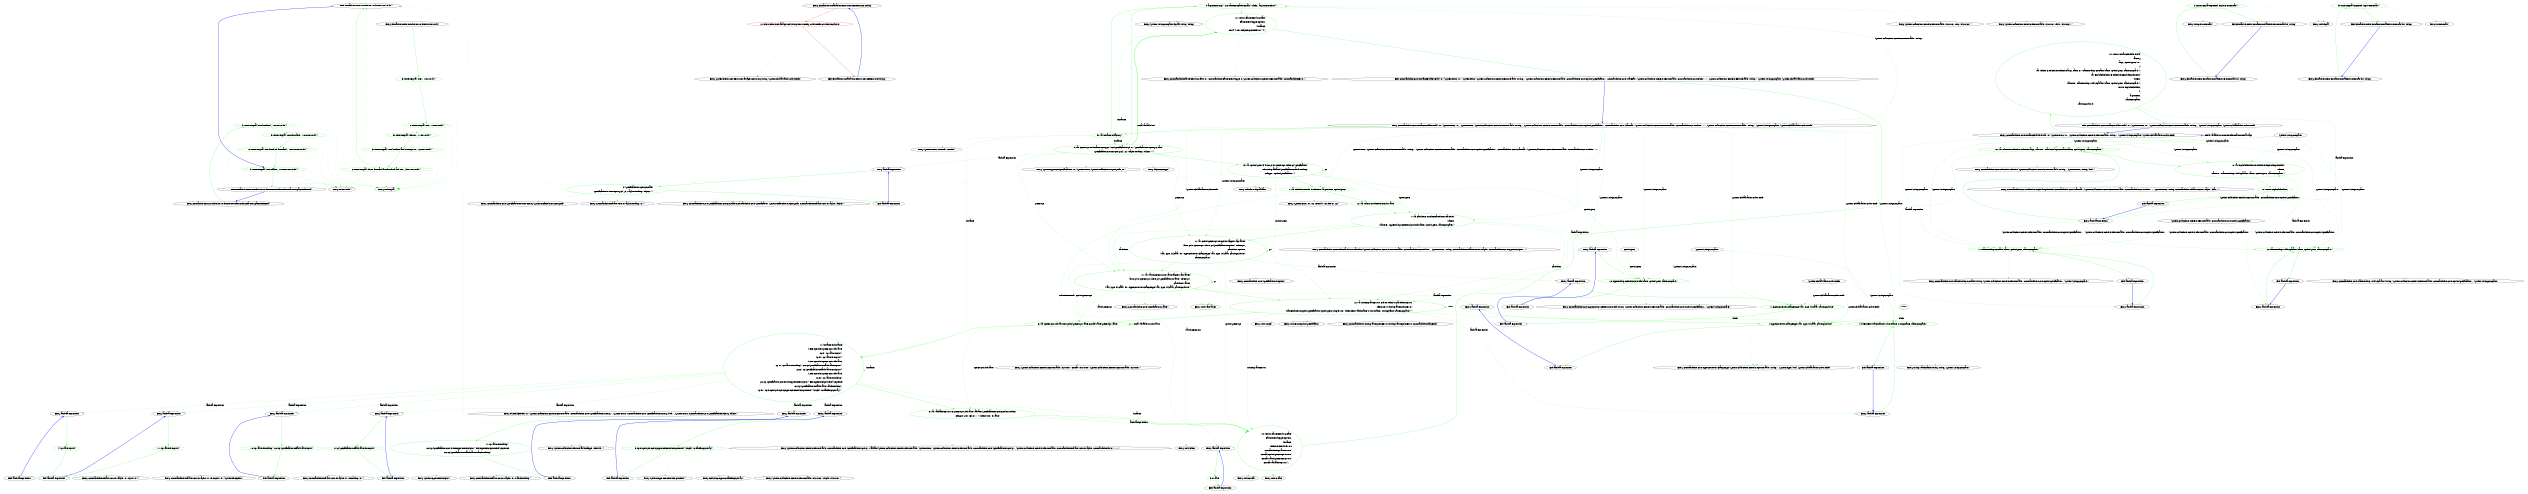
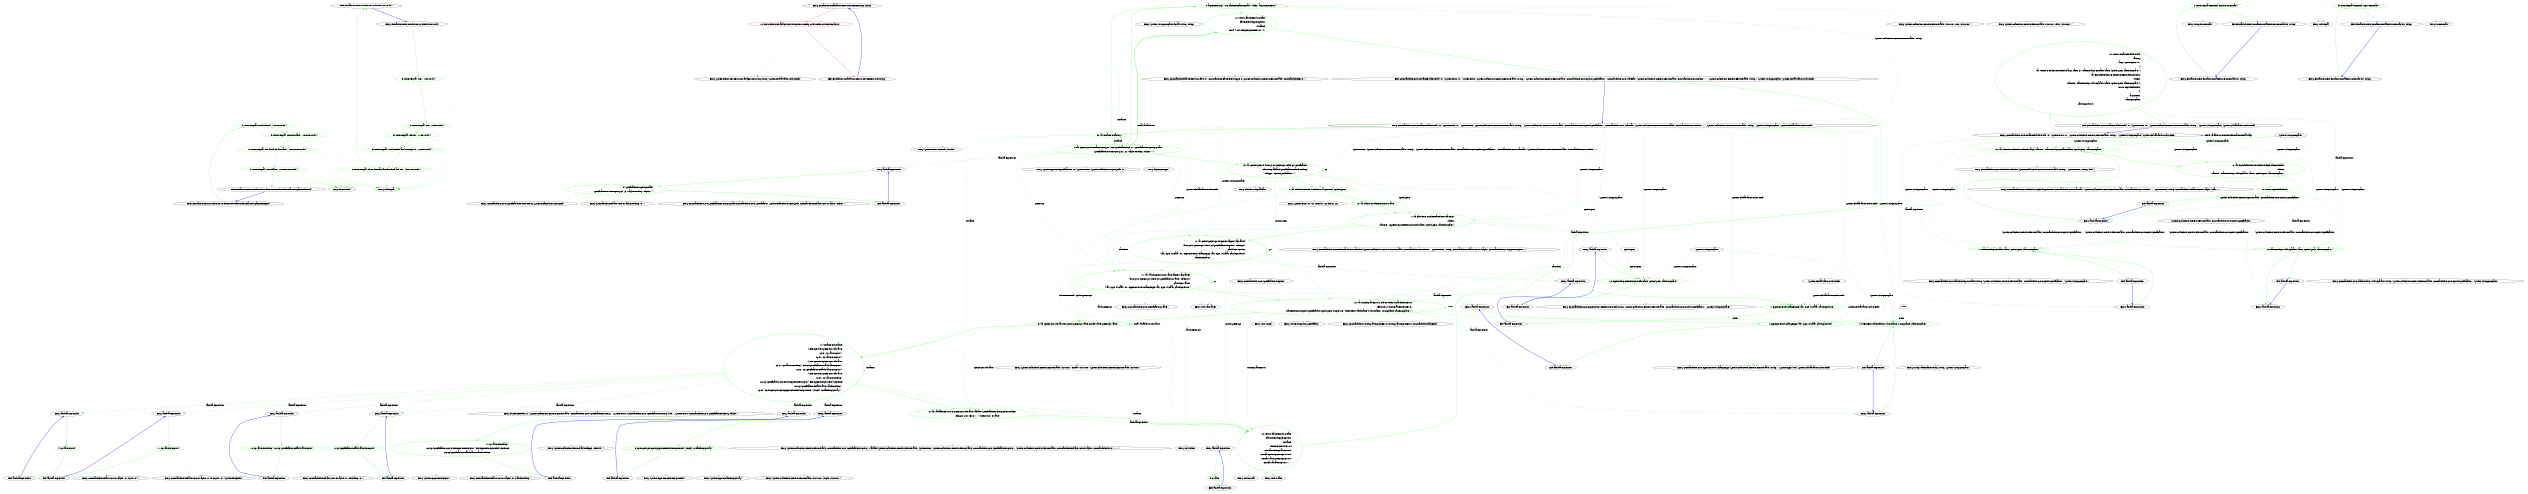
(218, 49) -> (389, 15)
(723, 478) -> (723, 478)
